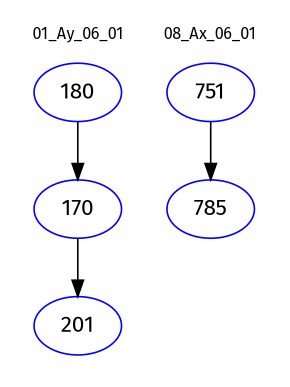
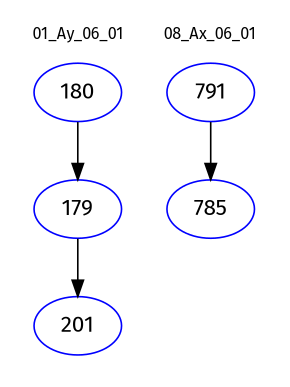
(211, 92) -> (211, 92)
(78, 209) -> (78, 209)
